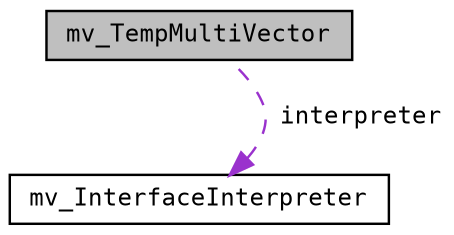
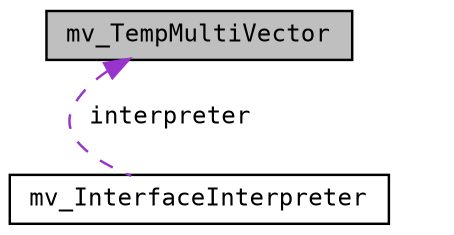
(263, 105) -> (72, 131)
